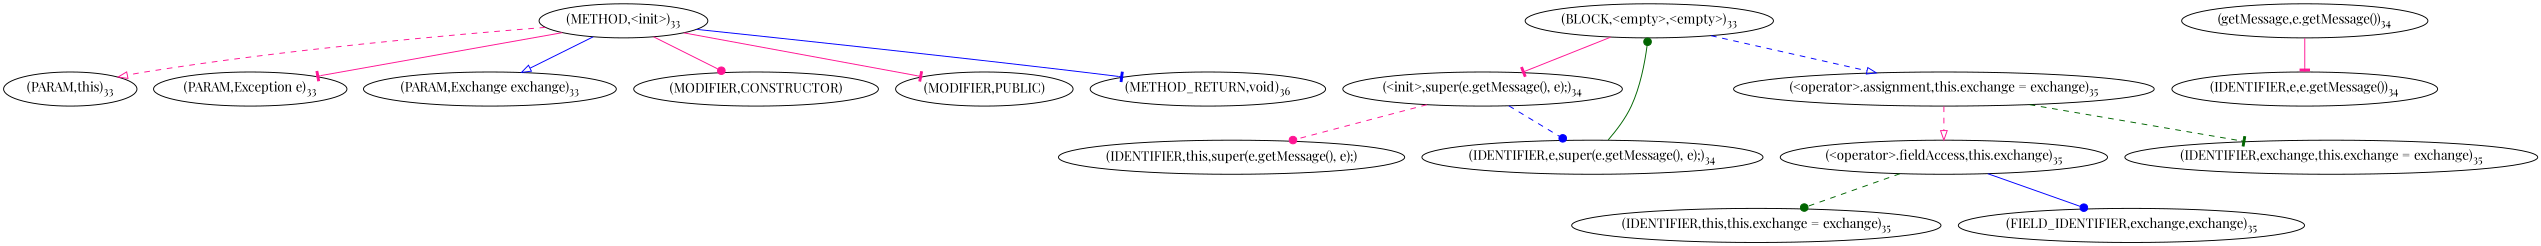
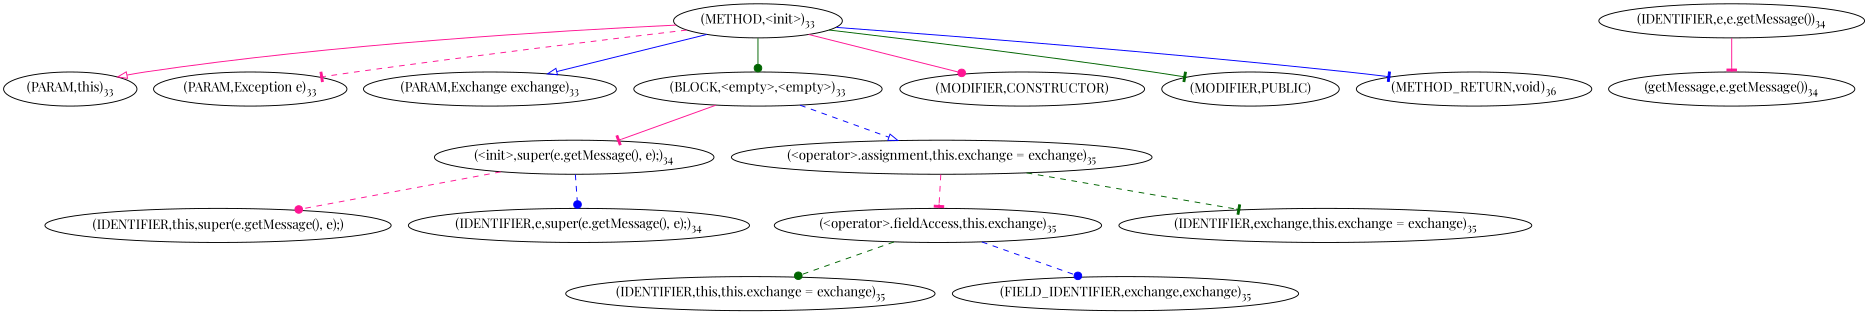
(336, 47) -> (401, 43)
(2305, 53) -> (1732, 53)
(442, 54) -> (505, 52)
(801, 54) -> (1006, 52)
(1635, 96) -> (758, 51)
(1944, 118) -> (940, 189)
(2034, 190) -> (1028, 258)
